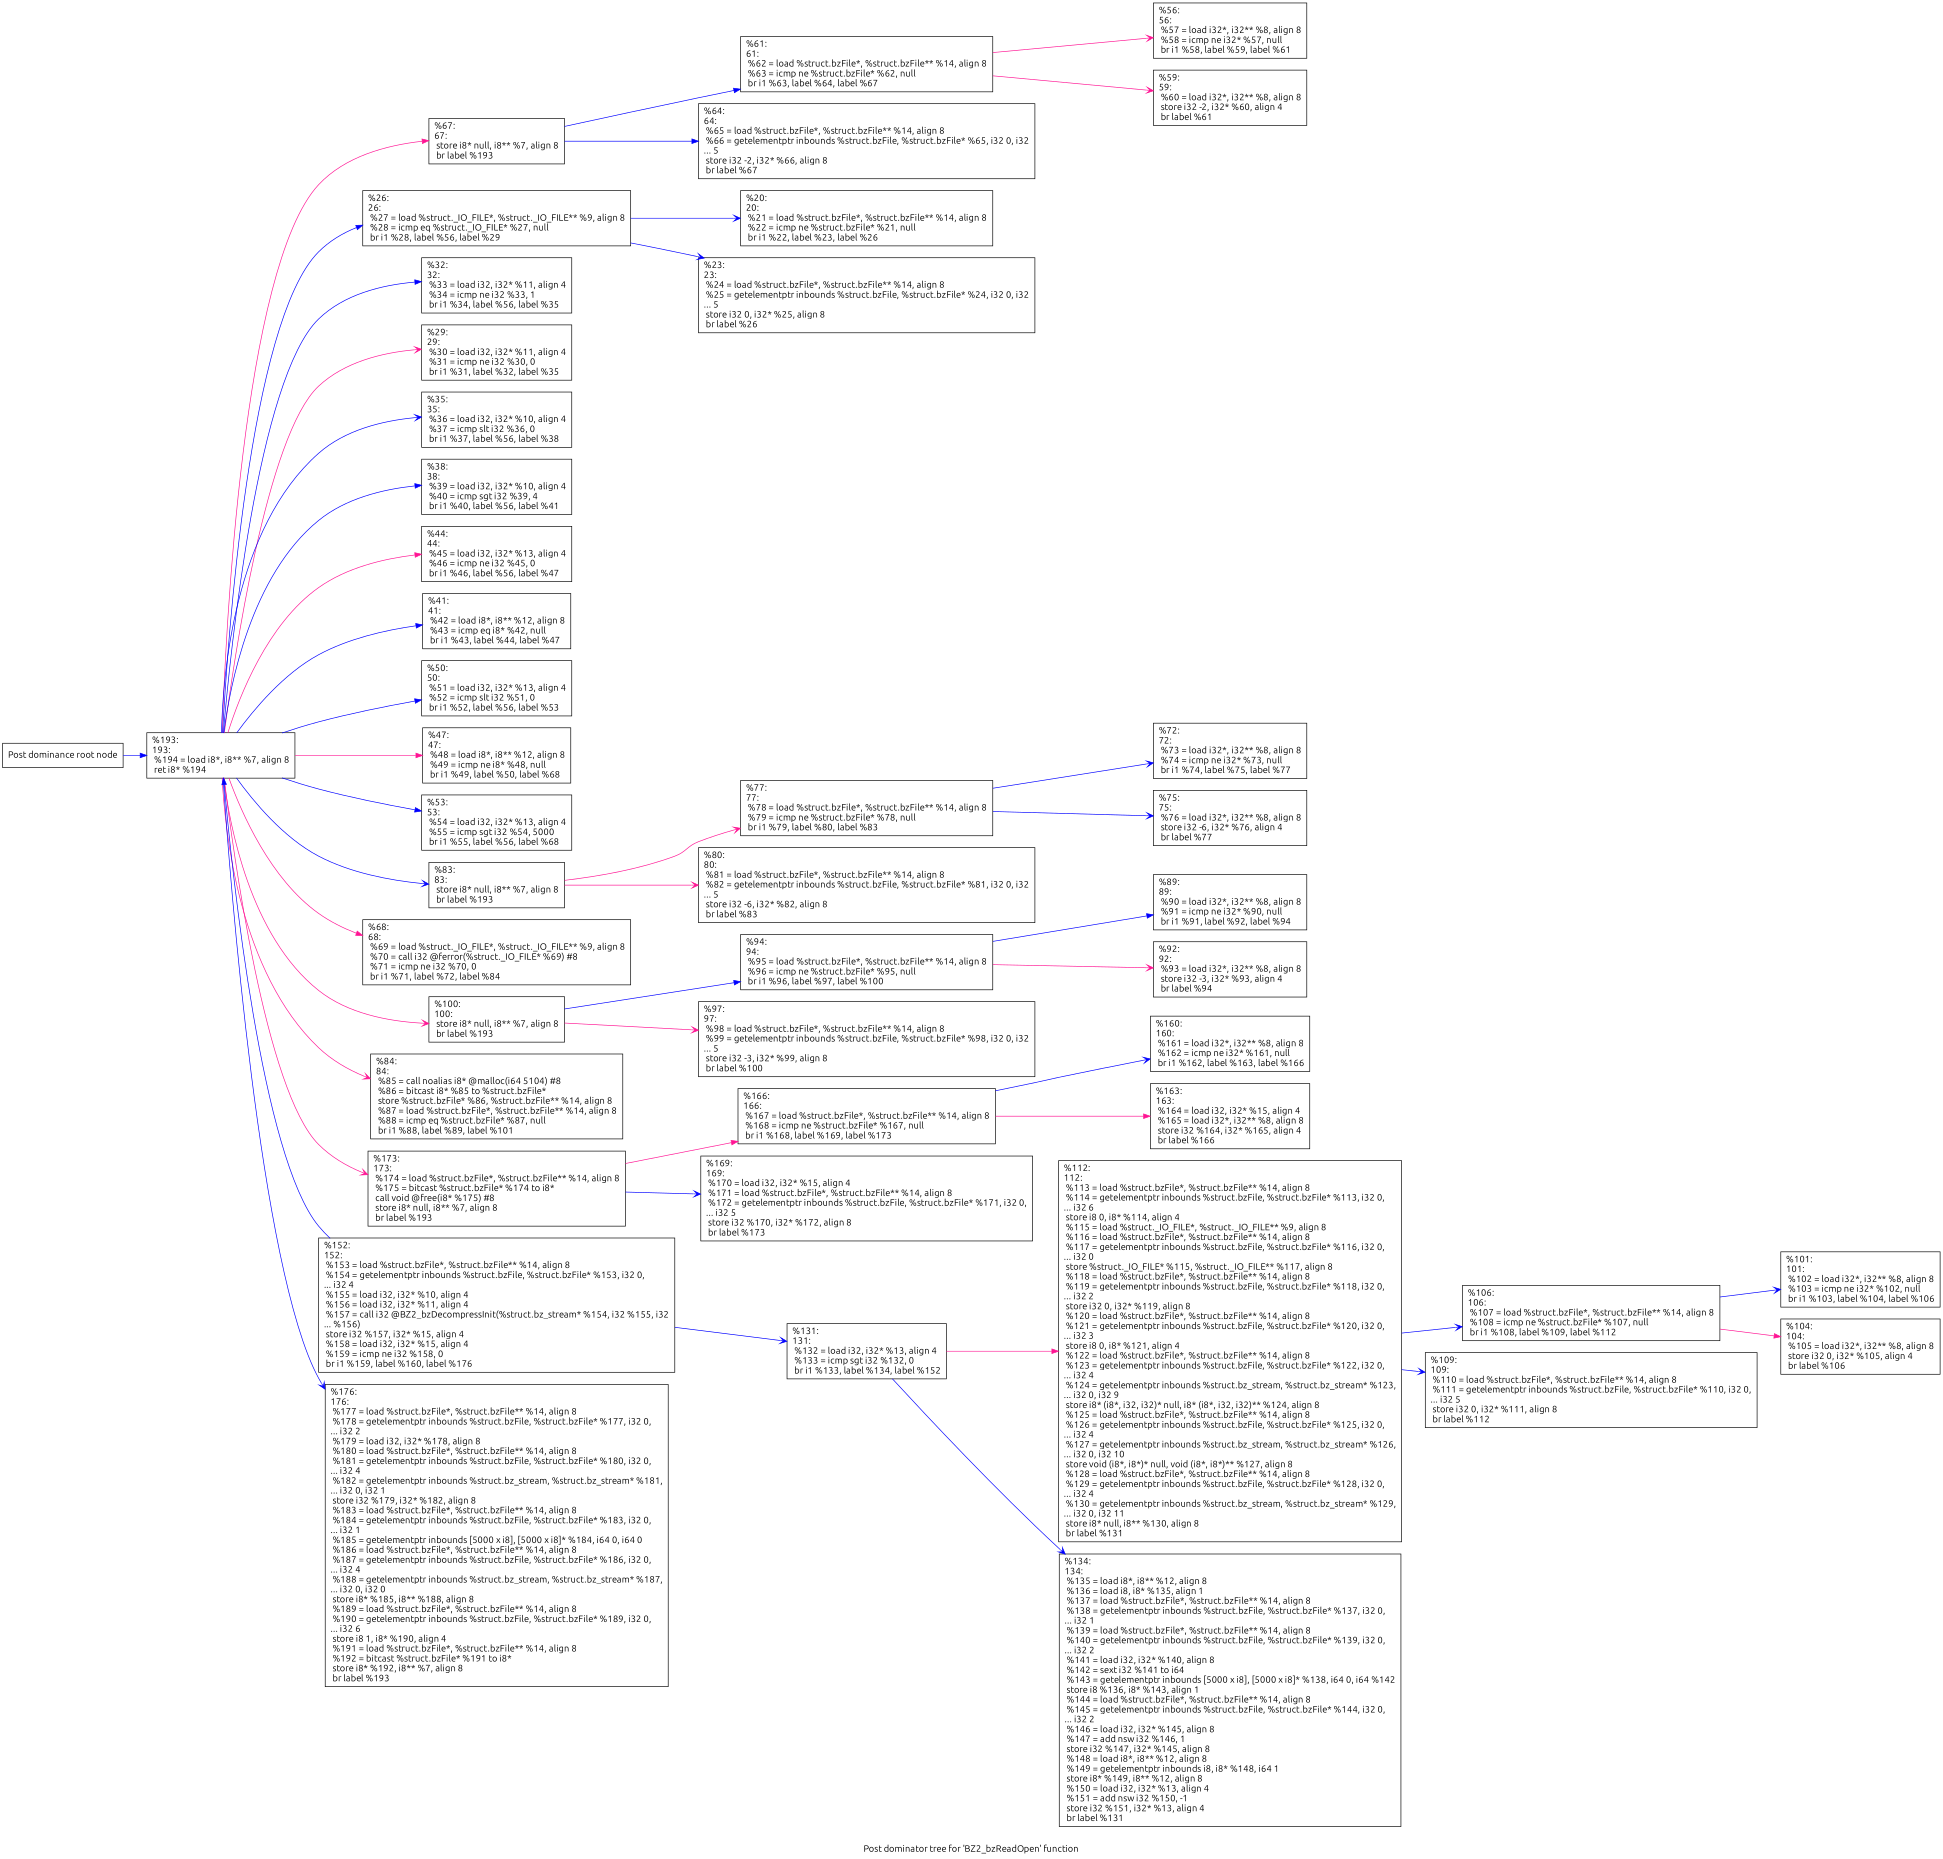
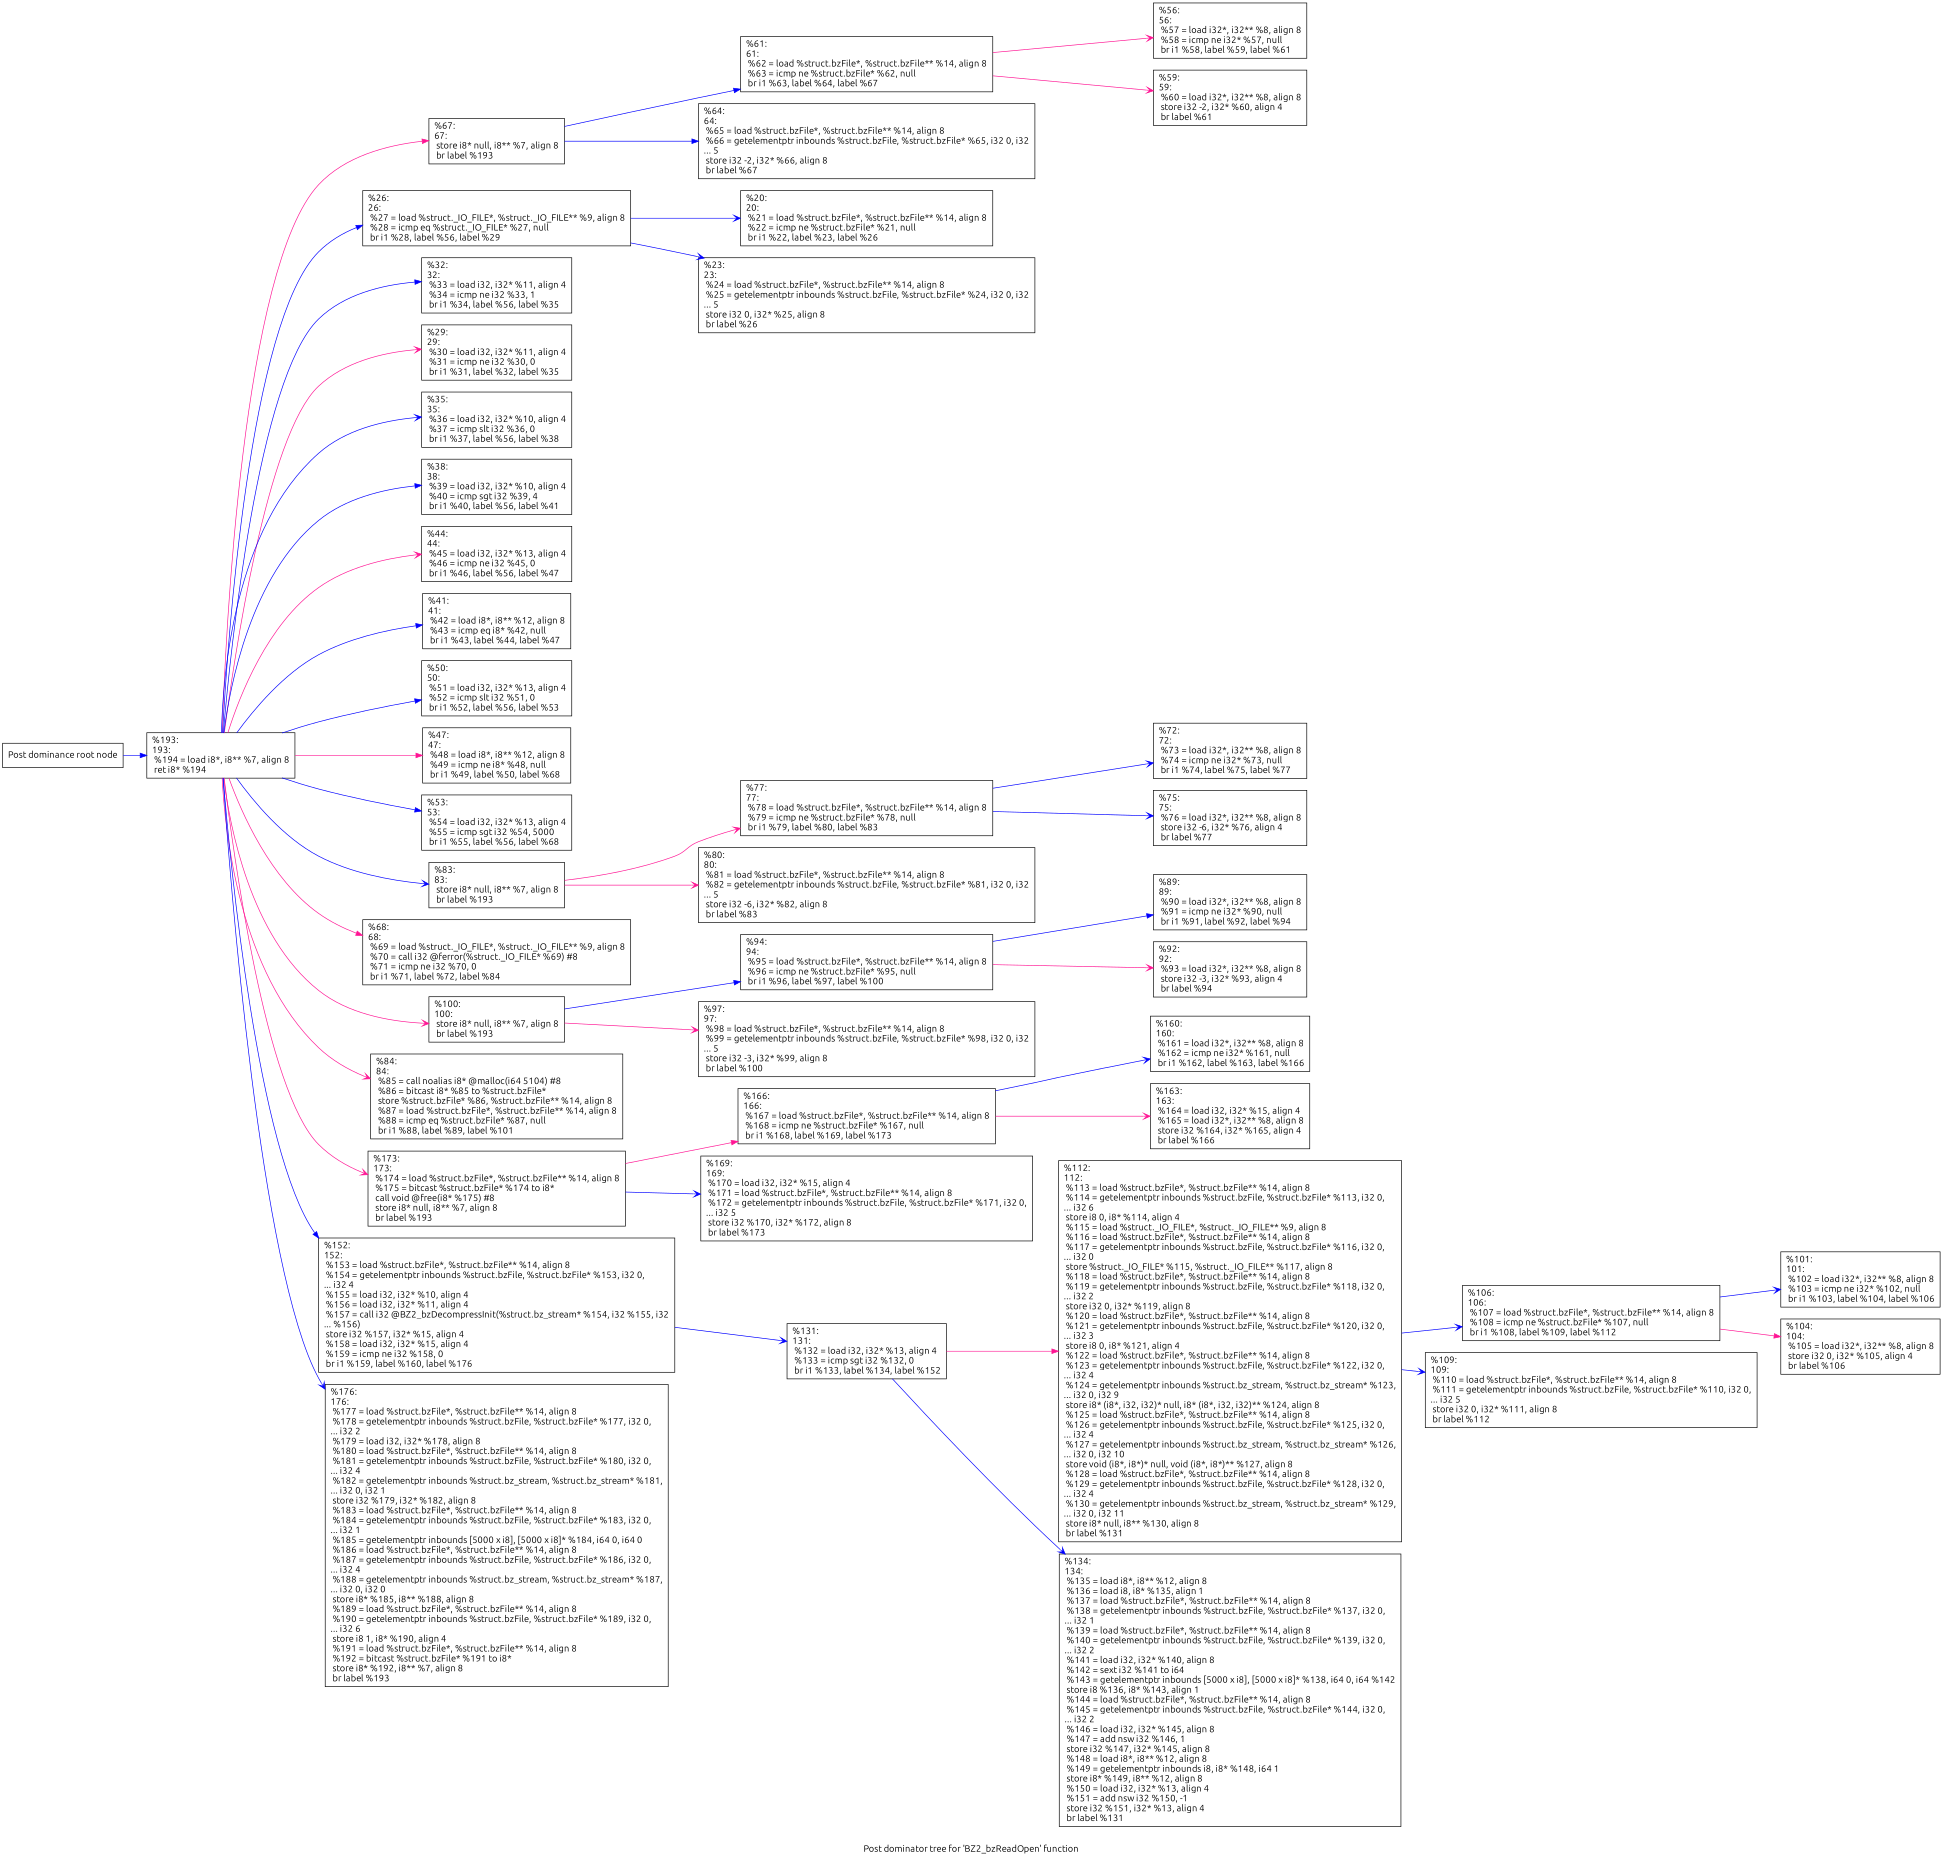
(292, 612) -> (292, 612)
(254, 1019) -> (251, 1010)
(1069, 1116) -> (1069, 1116)
